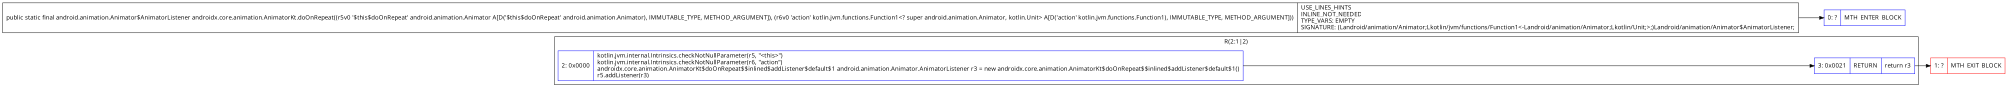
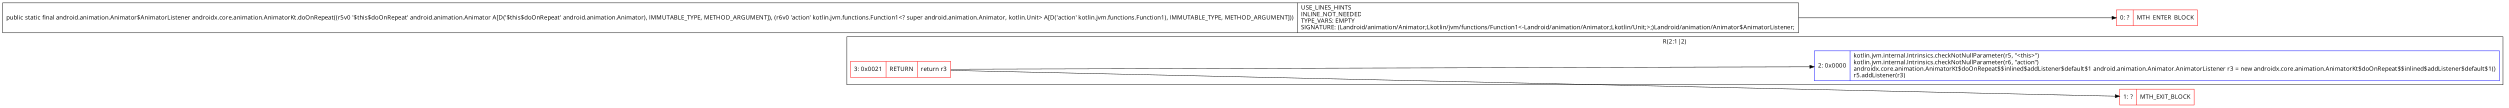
(1865, 18) -> (2157, 18)
(1526, 66) -> (1380, 68)
(1865, 66) -> (901, 69)
